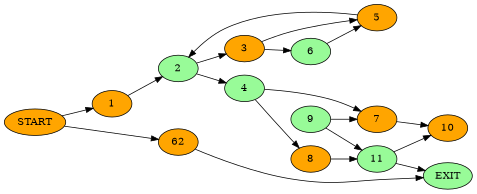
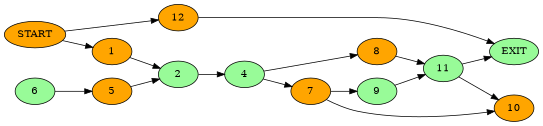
(245, 49) -> none
(340, 119) -> (340, 91)
(178, 142) -> (178, 18)
